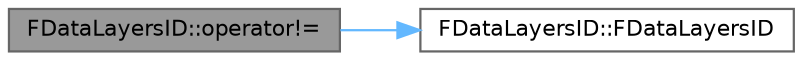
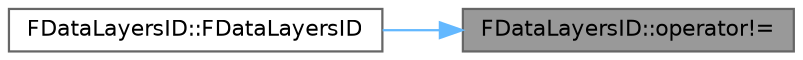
(369, 30) -> (411, 30)
